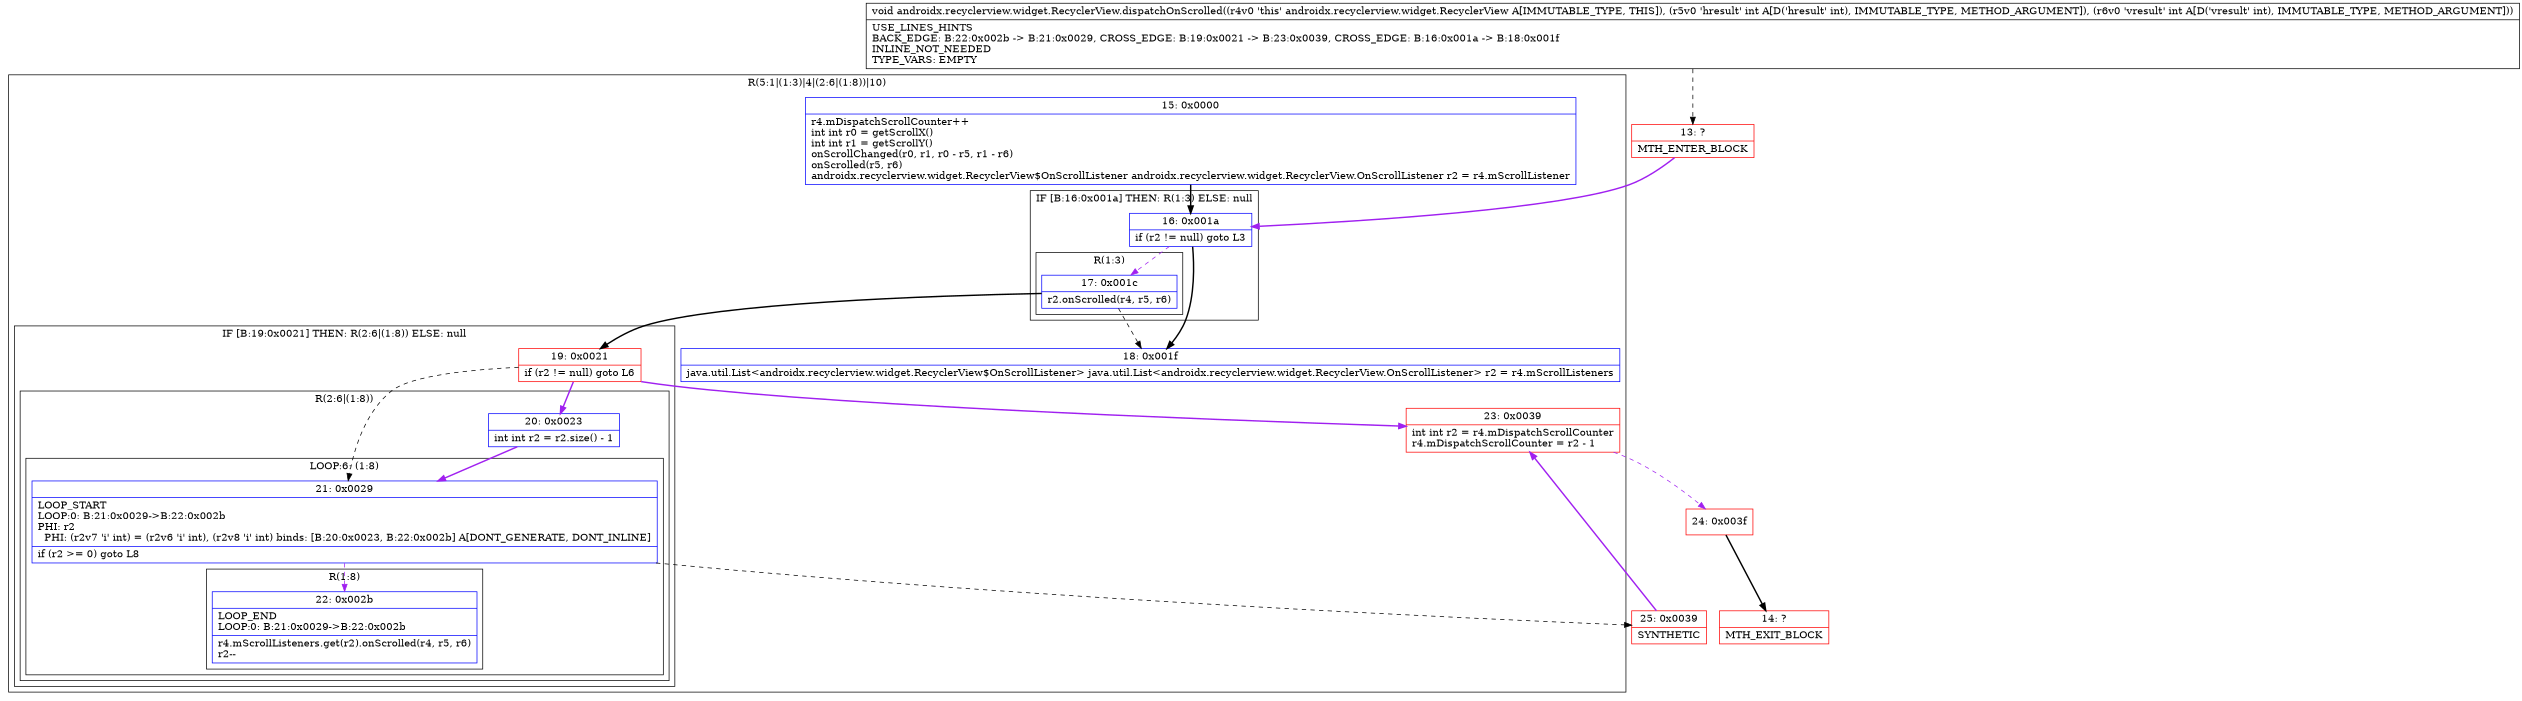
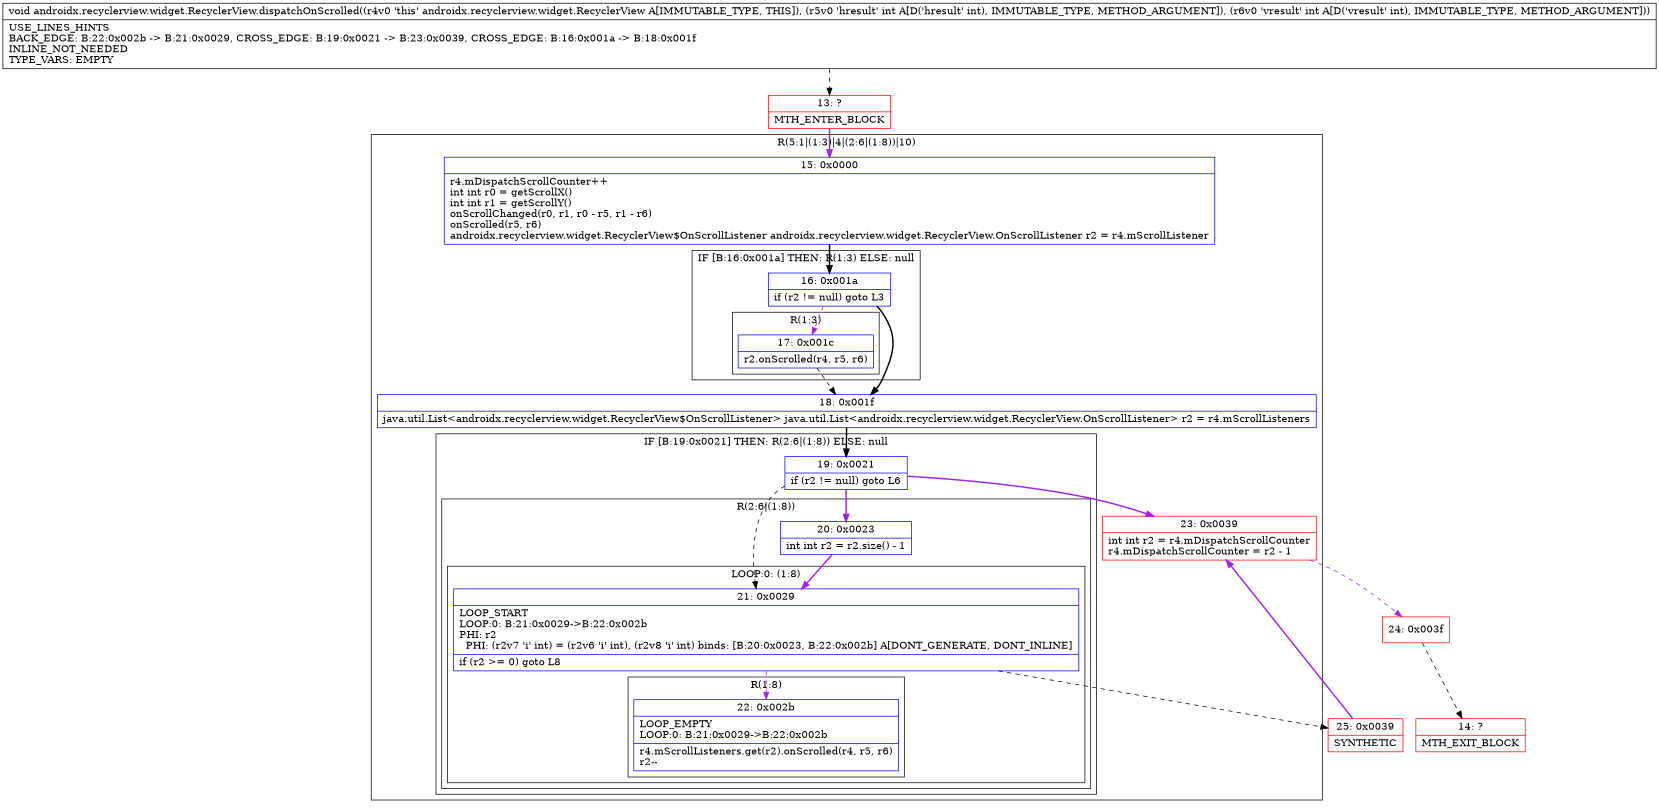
(1472, 211) -> (830, 139)
(821, 303) -> (846, 438)
(580, 365) -> (846, 473)
(345, 467) -> (766, 574)
(1744, 570) -> (1441, 677)
(247, 616) -> (676, 724)
